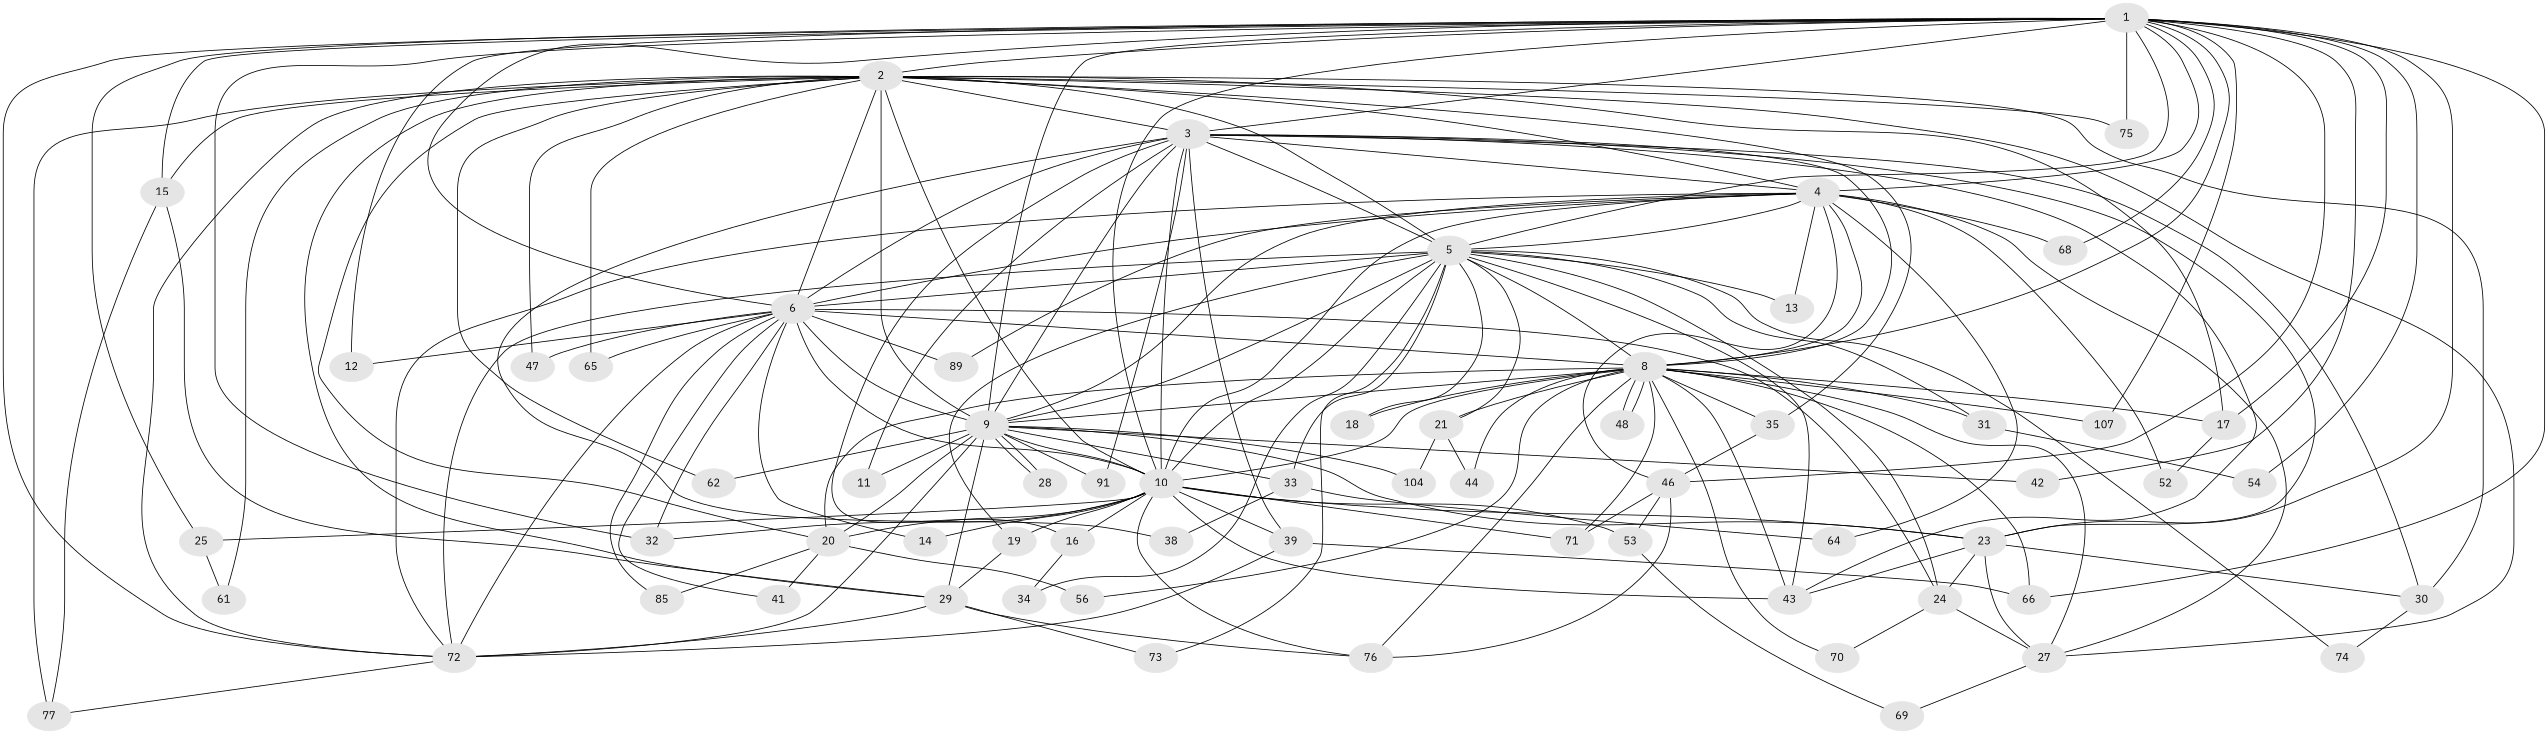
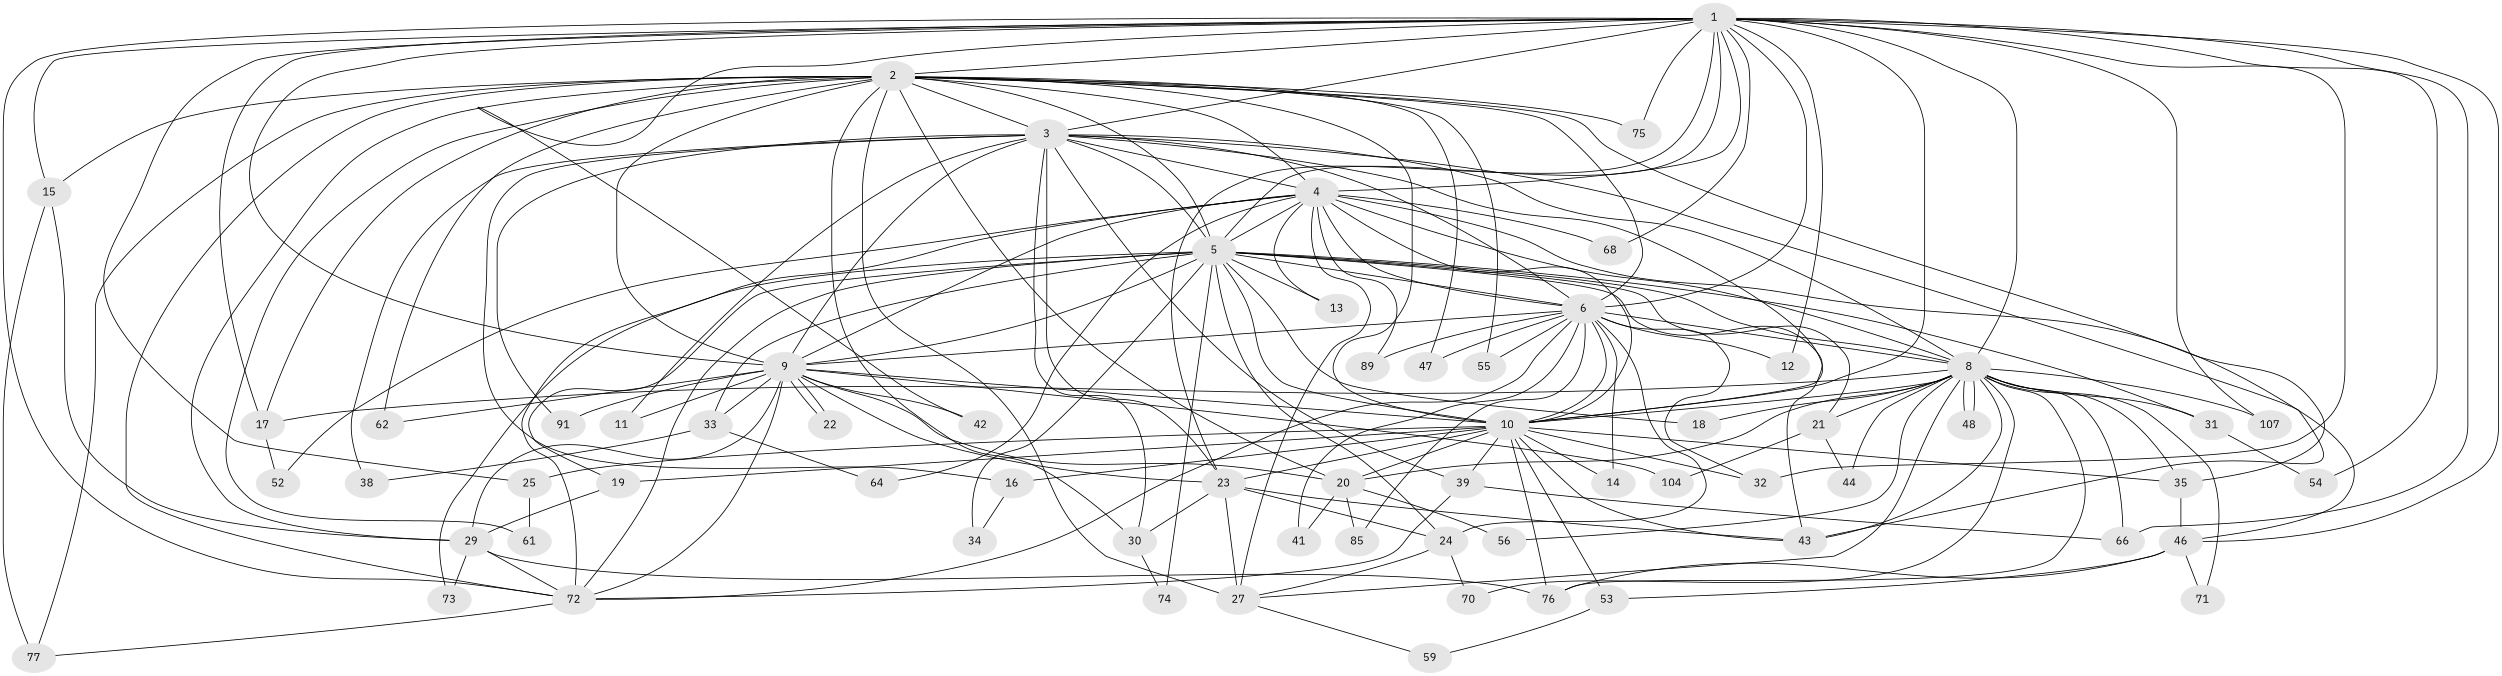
(591, 367) -> (1484, 367)
(1301, 397) -> none
(1045, 483) -> (830, 425)
(1367, 512) -> (1844, 454)
(1902, 716) -> (1430, 658)
